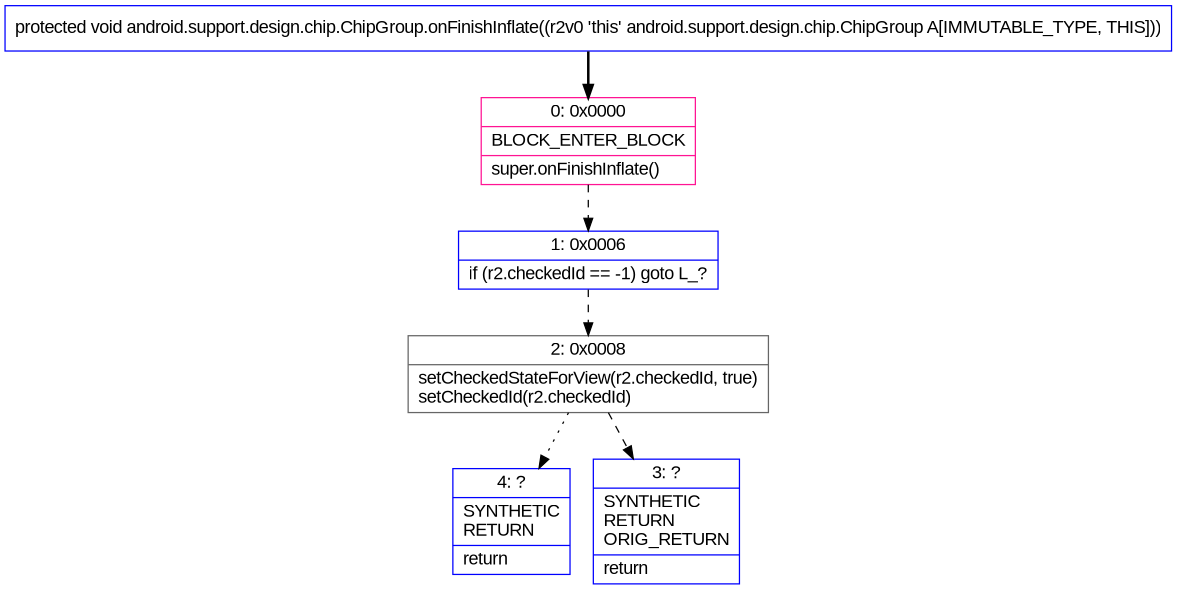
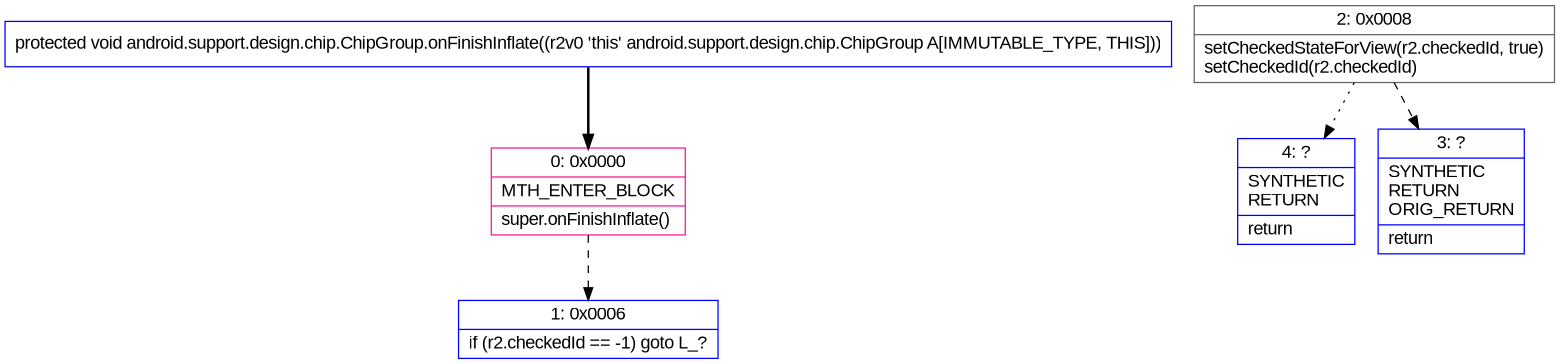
(588, 140) -> (588, 191)
(588, 306) -> none
